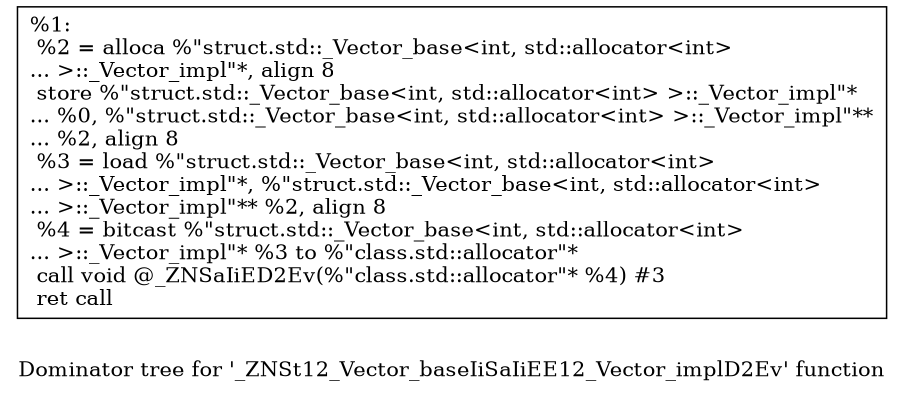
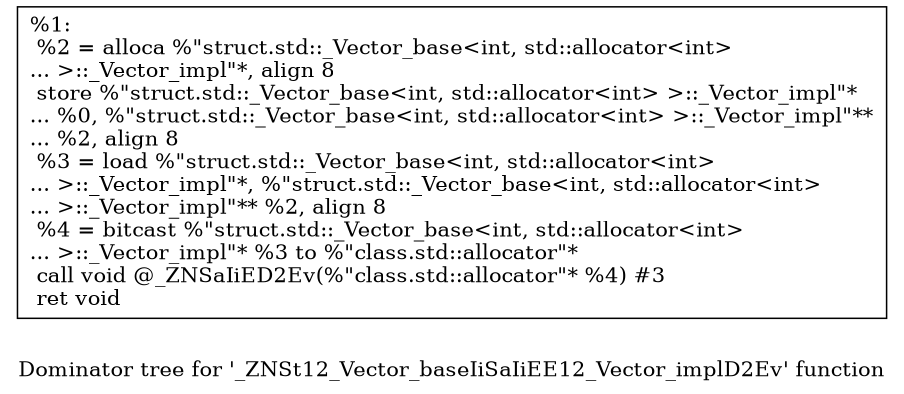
(71, 299) -> (76, 299)
